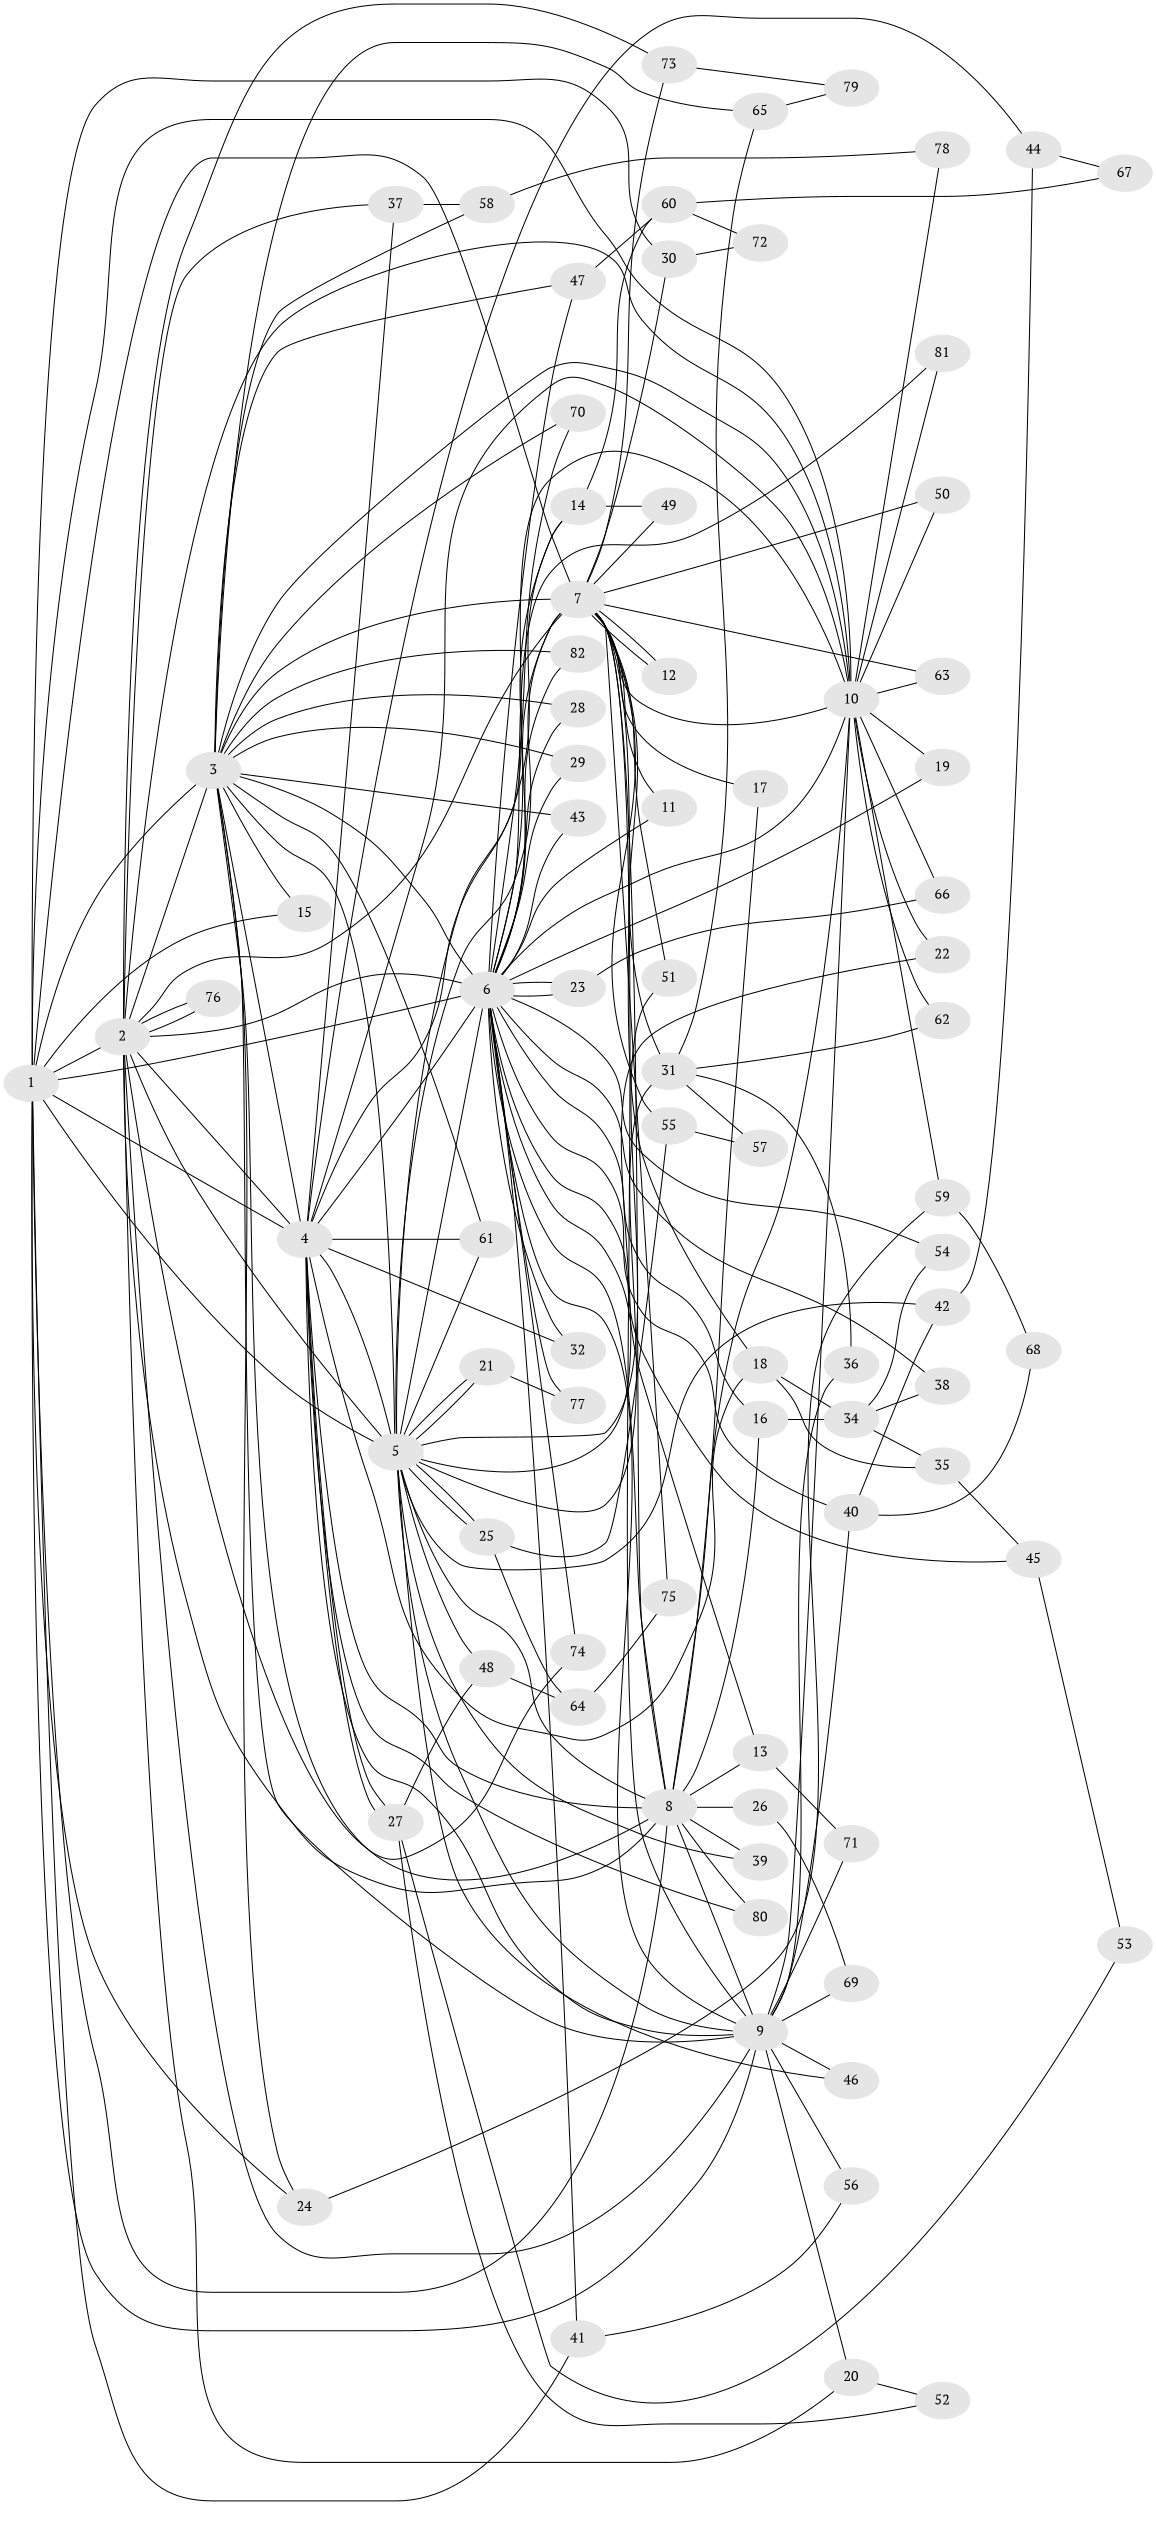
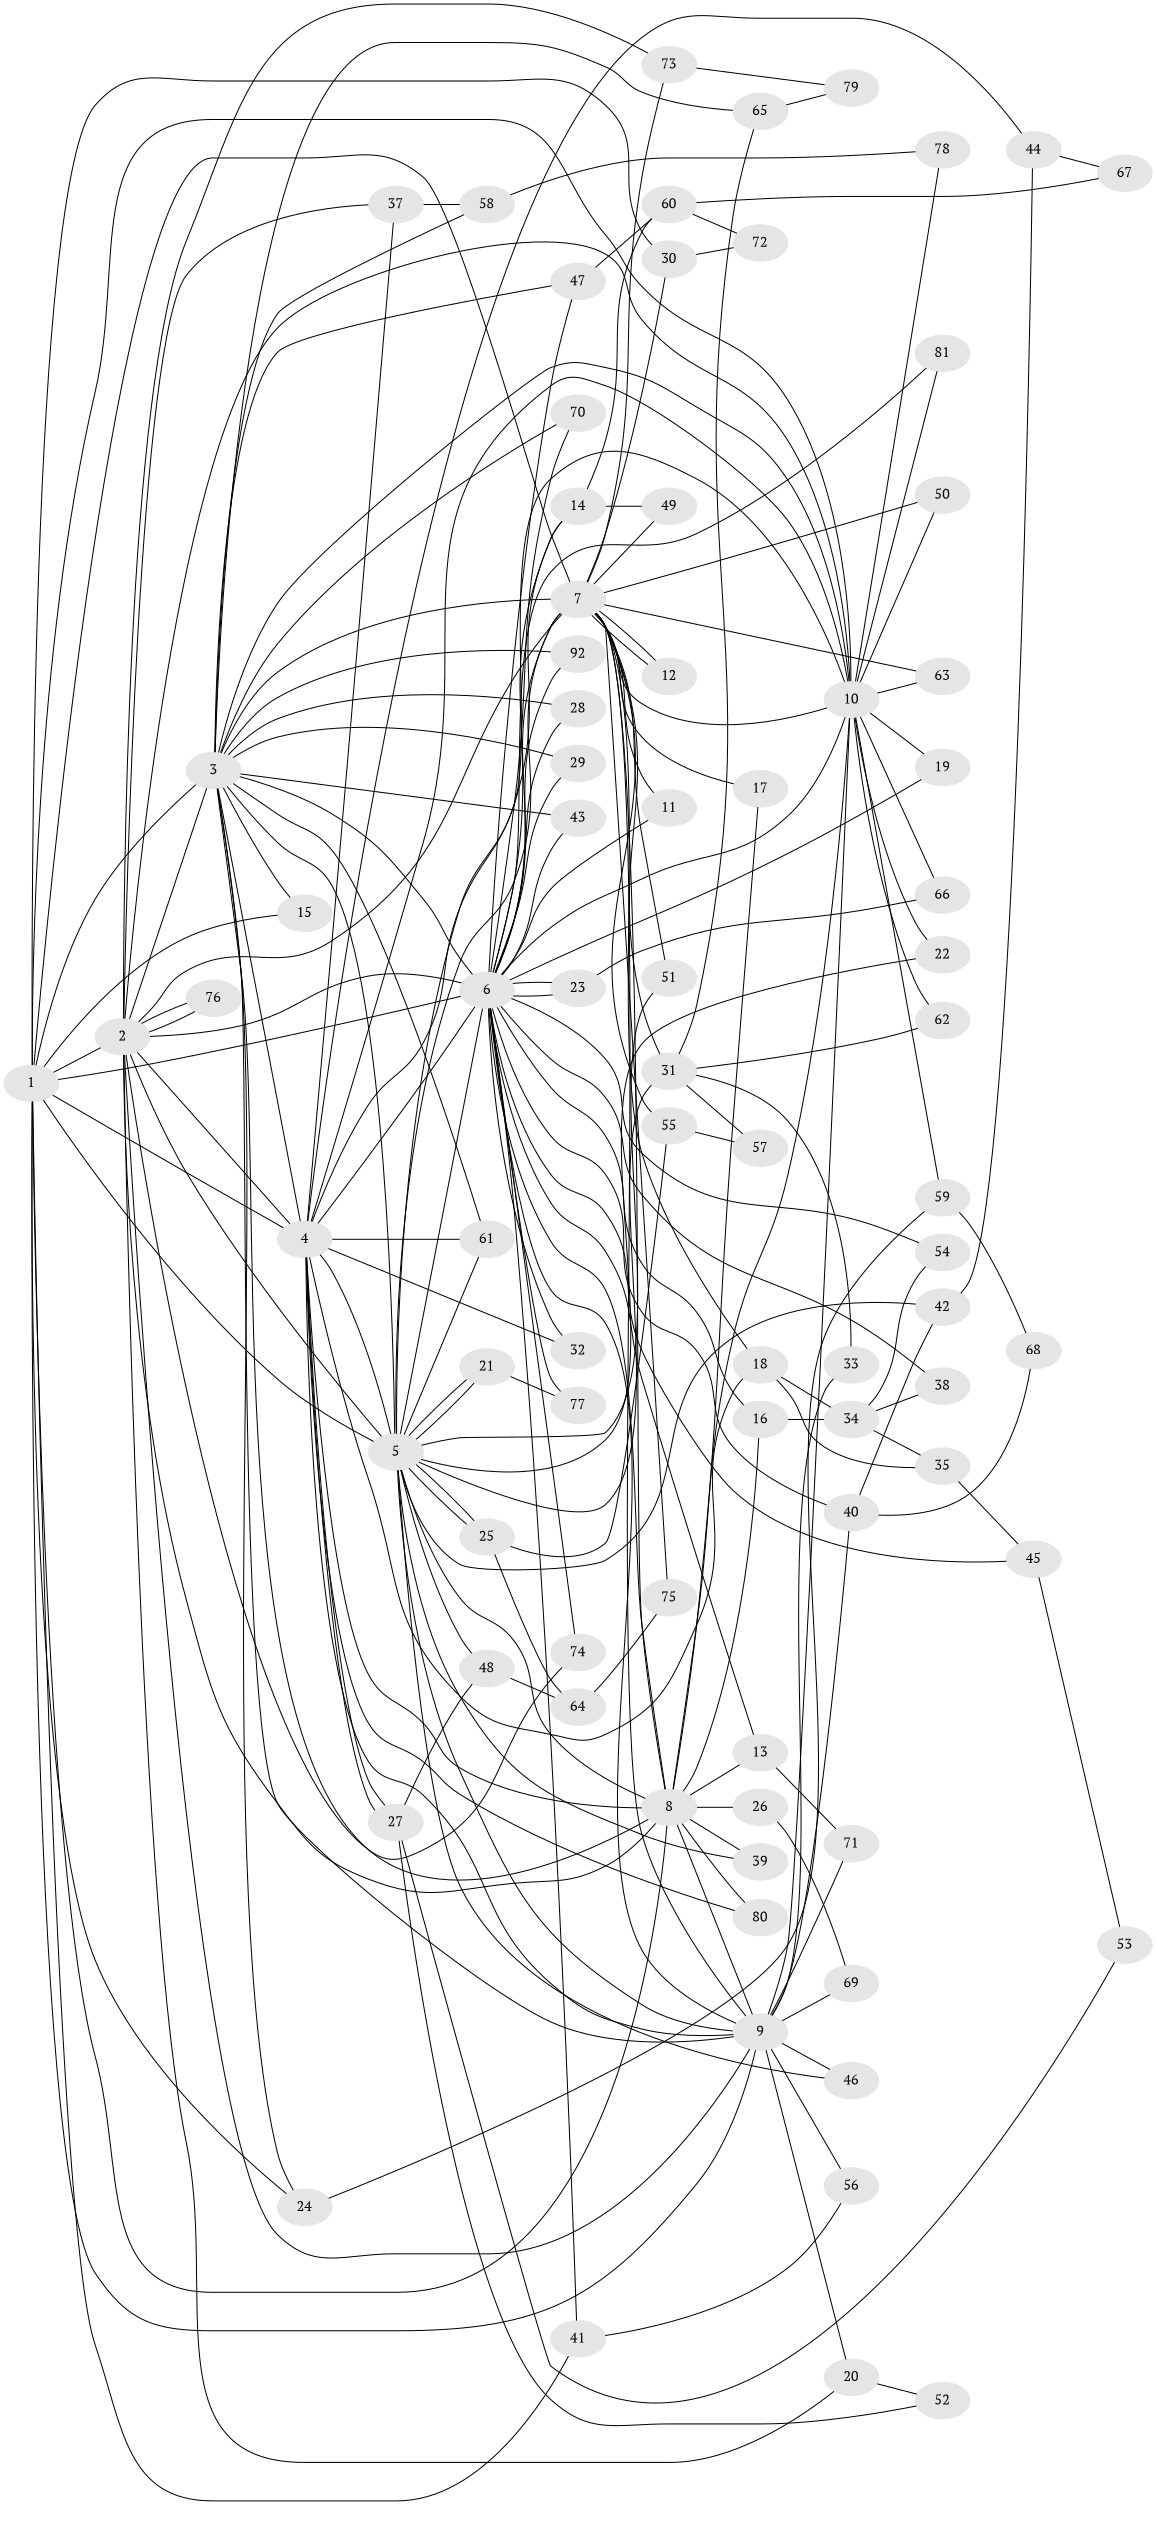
(578, 654) -> (578, 654)
(852, 1365) -> (852, 1365)
